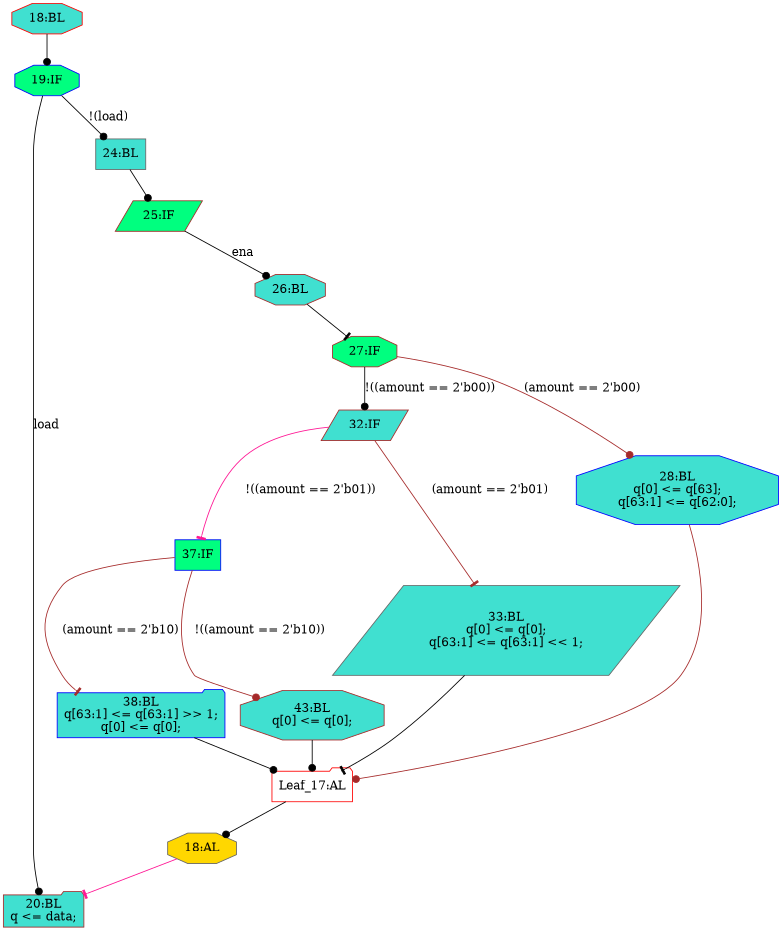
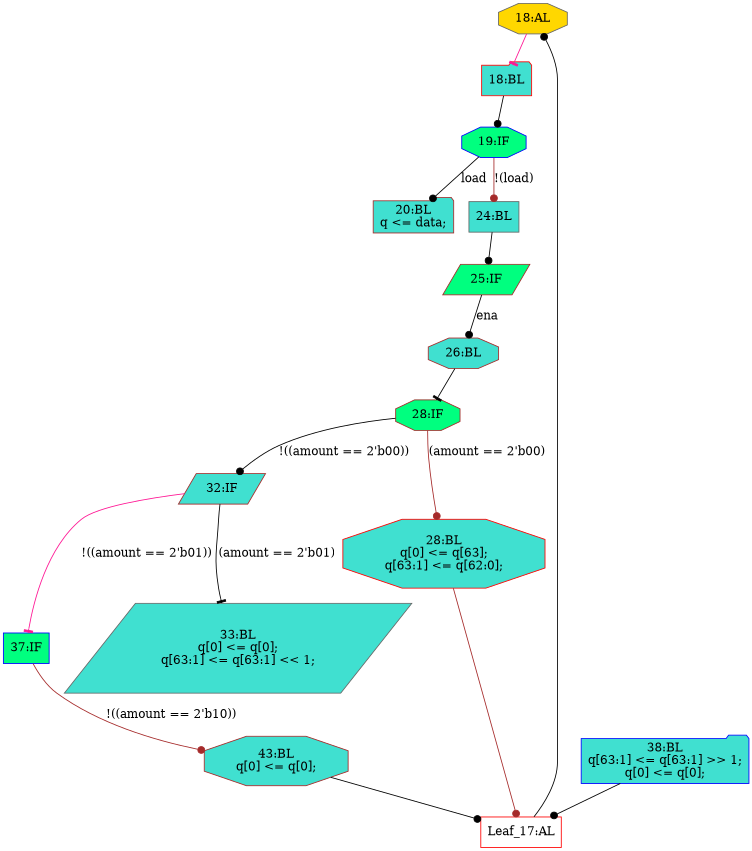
(47, 19) -> (507, 80)
(81, 115) -> (494, 176)
(365, 352) -> (428, 415)
(677, 490) -> (444, 554)
(424, 511) -> (216, 552)
(62, 586) -> none
(409, 727) -> none
(312, 786) -> (521, 832)
(132, 876) -> (521, 48)
